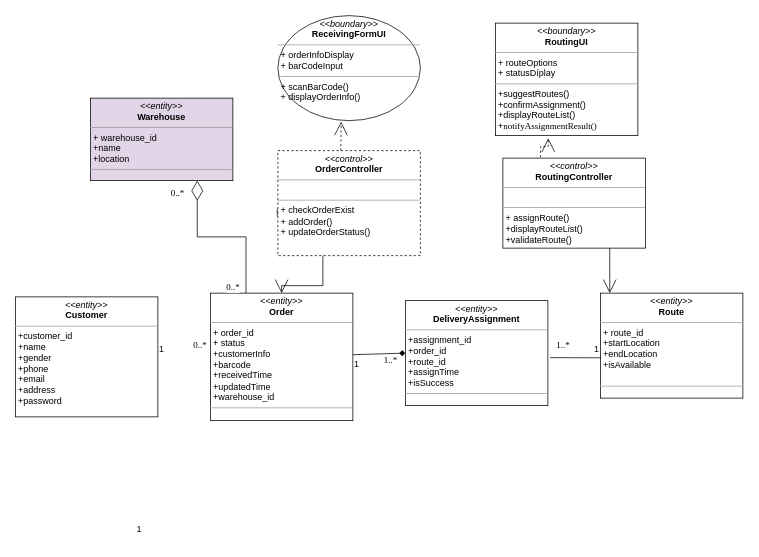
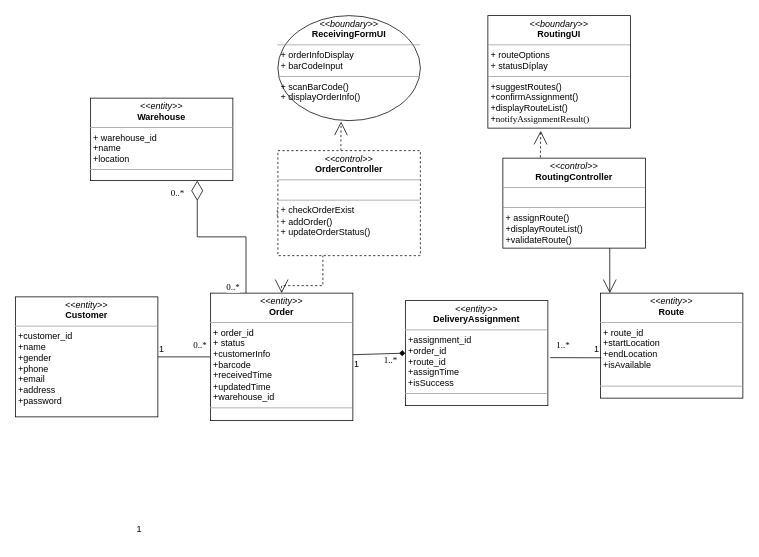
(567, 79) -> (559, 72)
(162, 139) -> (162, 139)
(315, 285) -> (315, 285)
none -> (184, 357)
